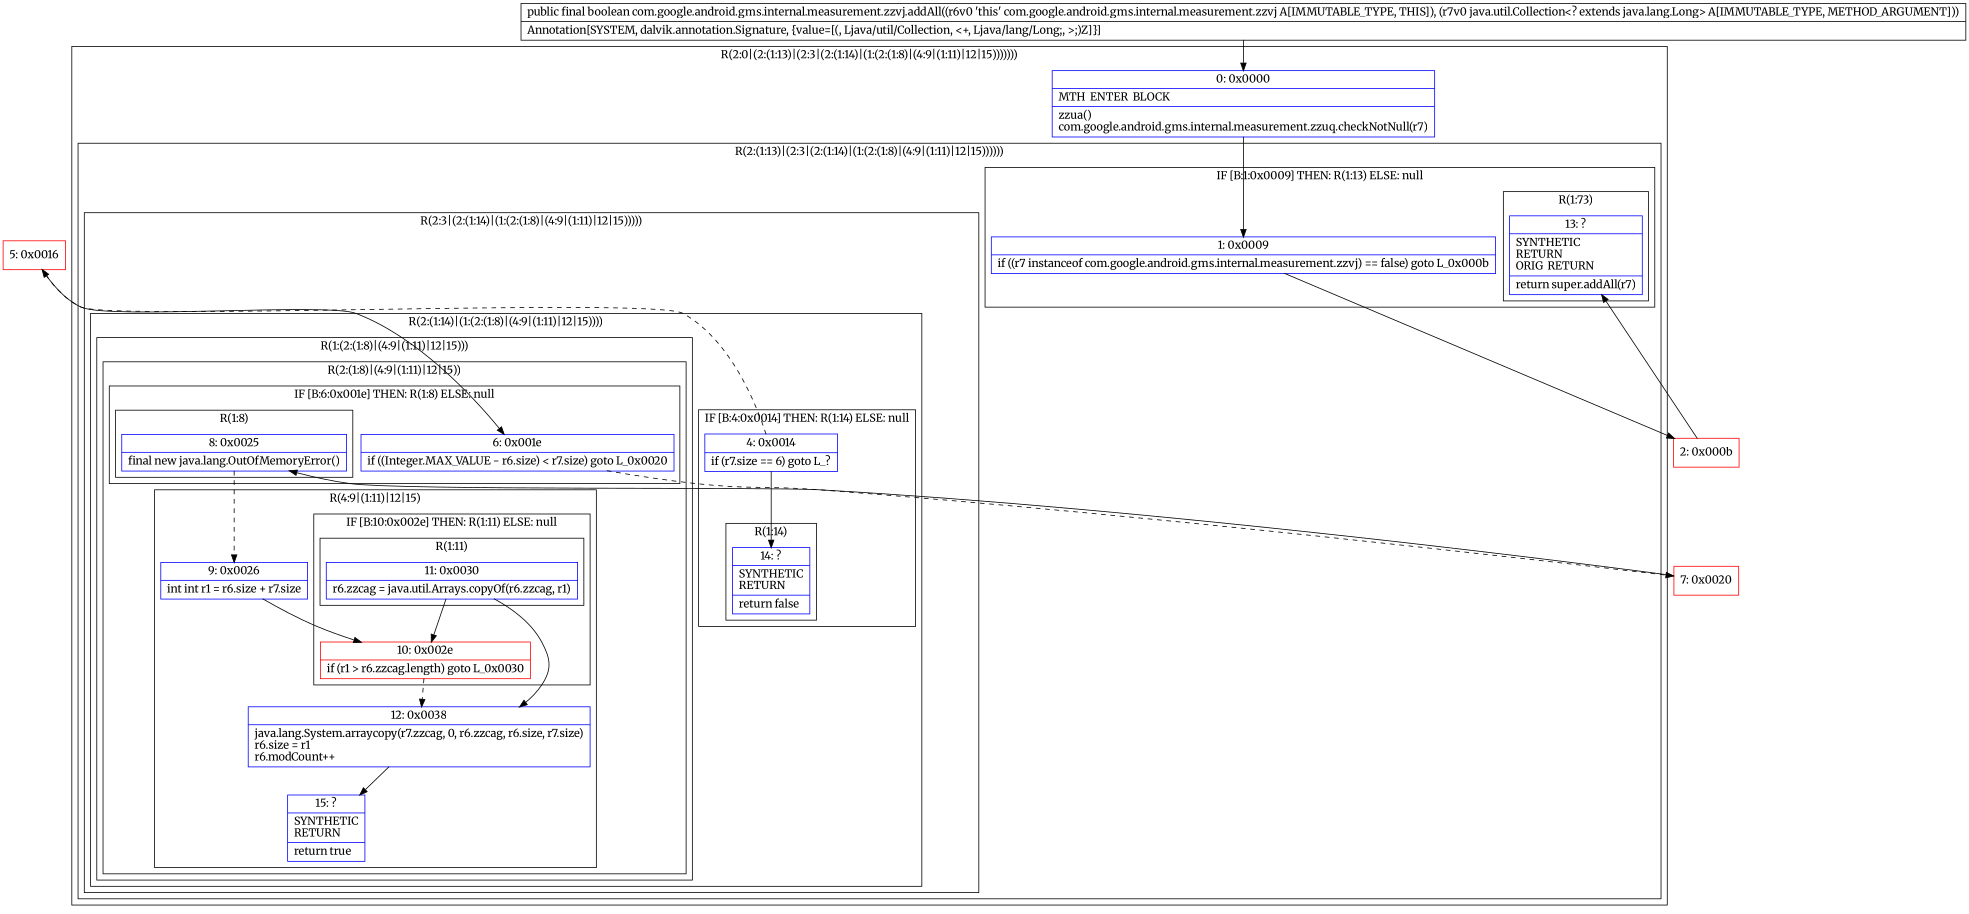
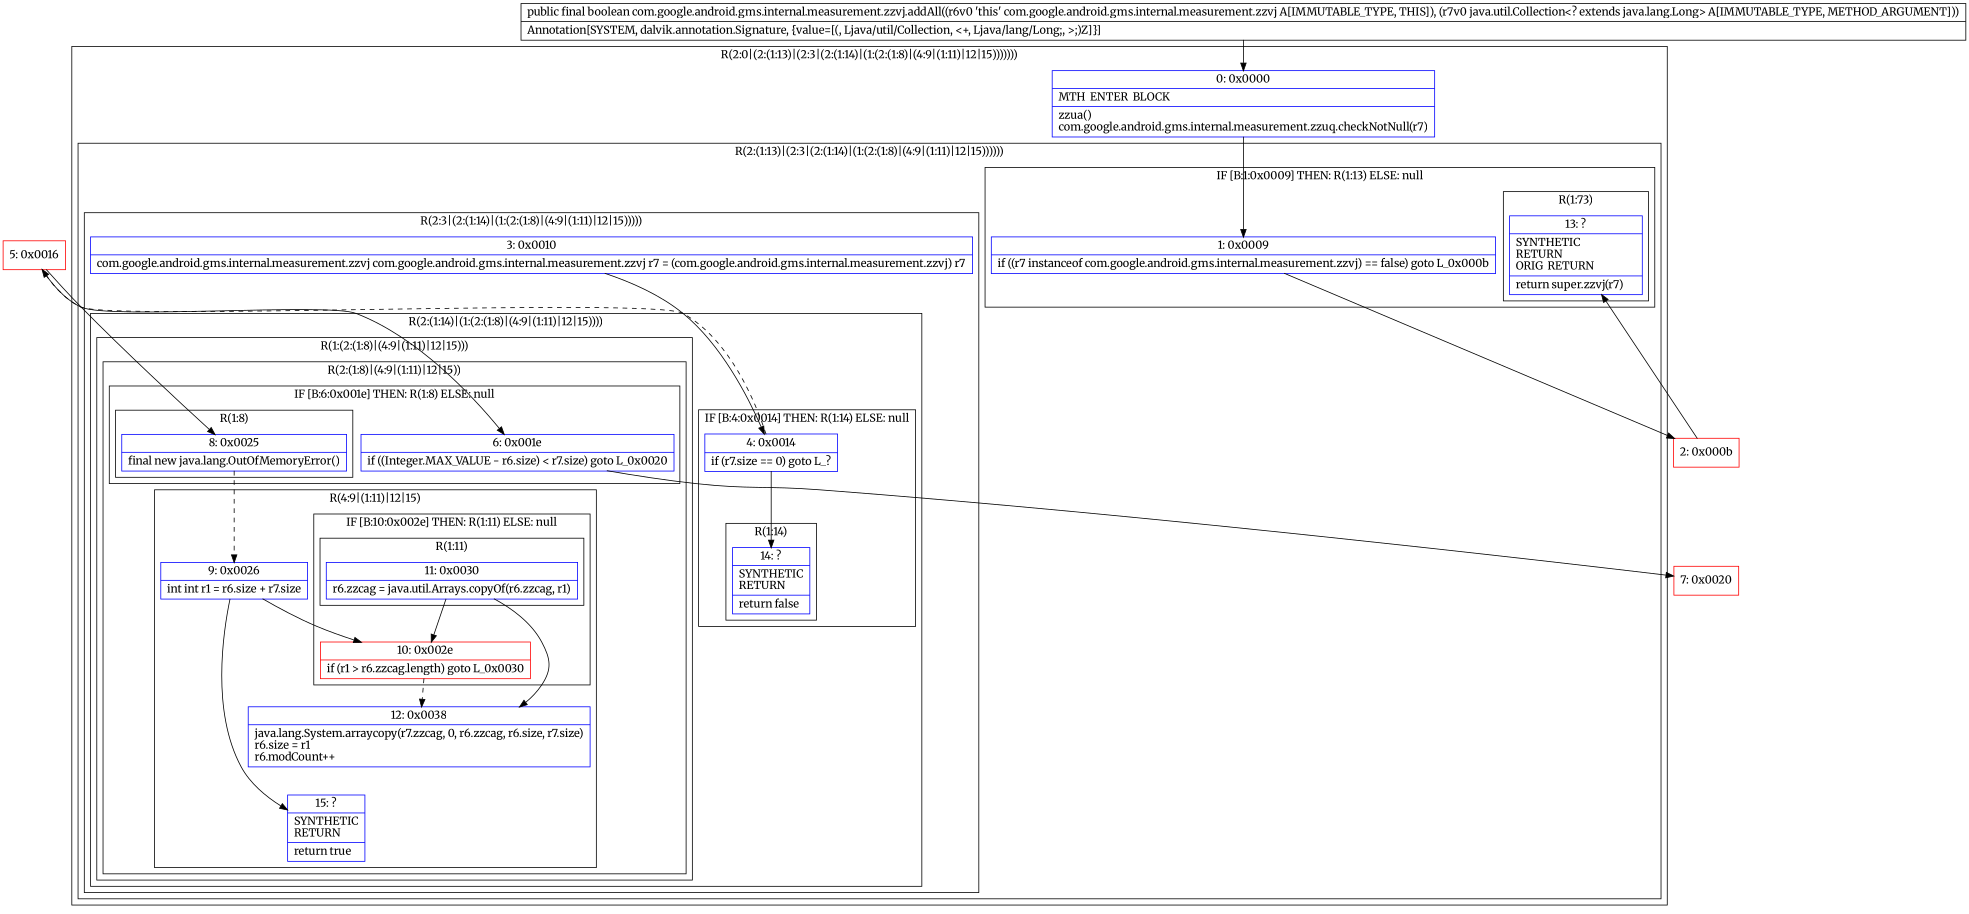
none -> (532, 255)
(1576, 285) -> (1570, 285)
(771, 462) -> (771, 462)
(676, 488) -> (126, 351)
(1137, 518) -> (1137, 518)
(377, 778) -> (224, 712)
